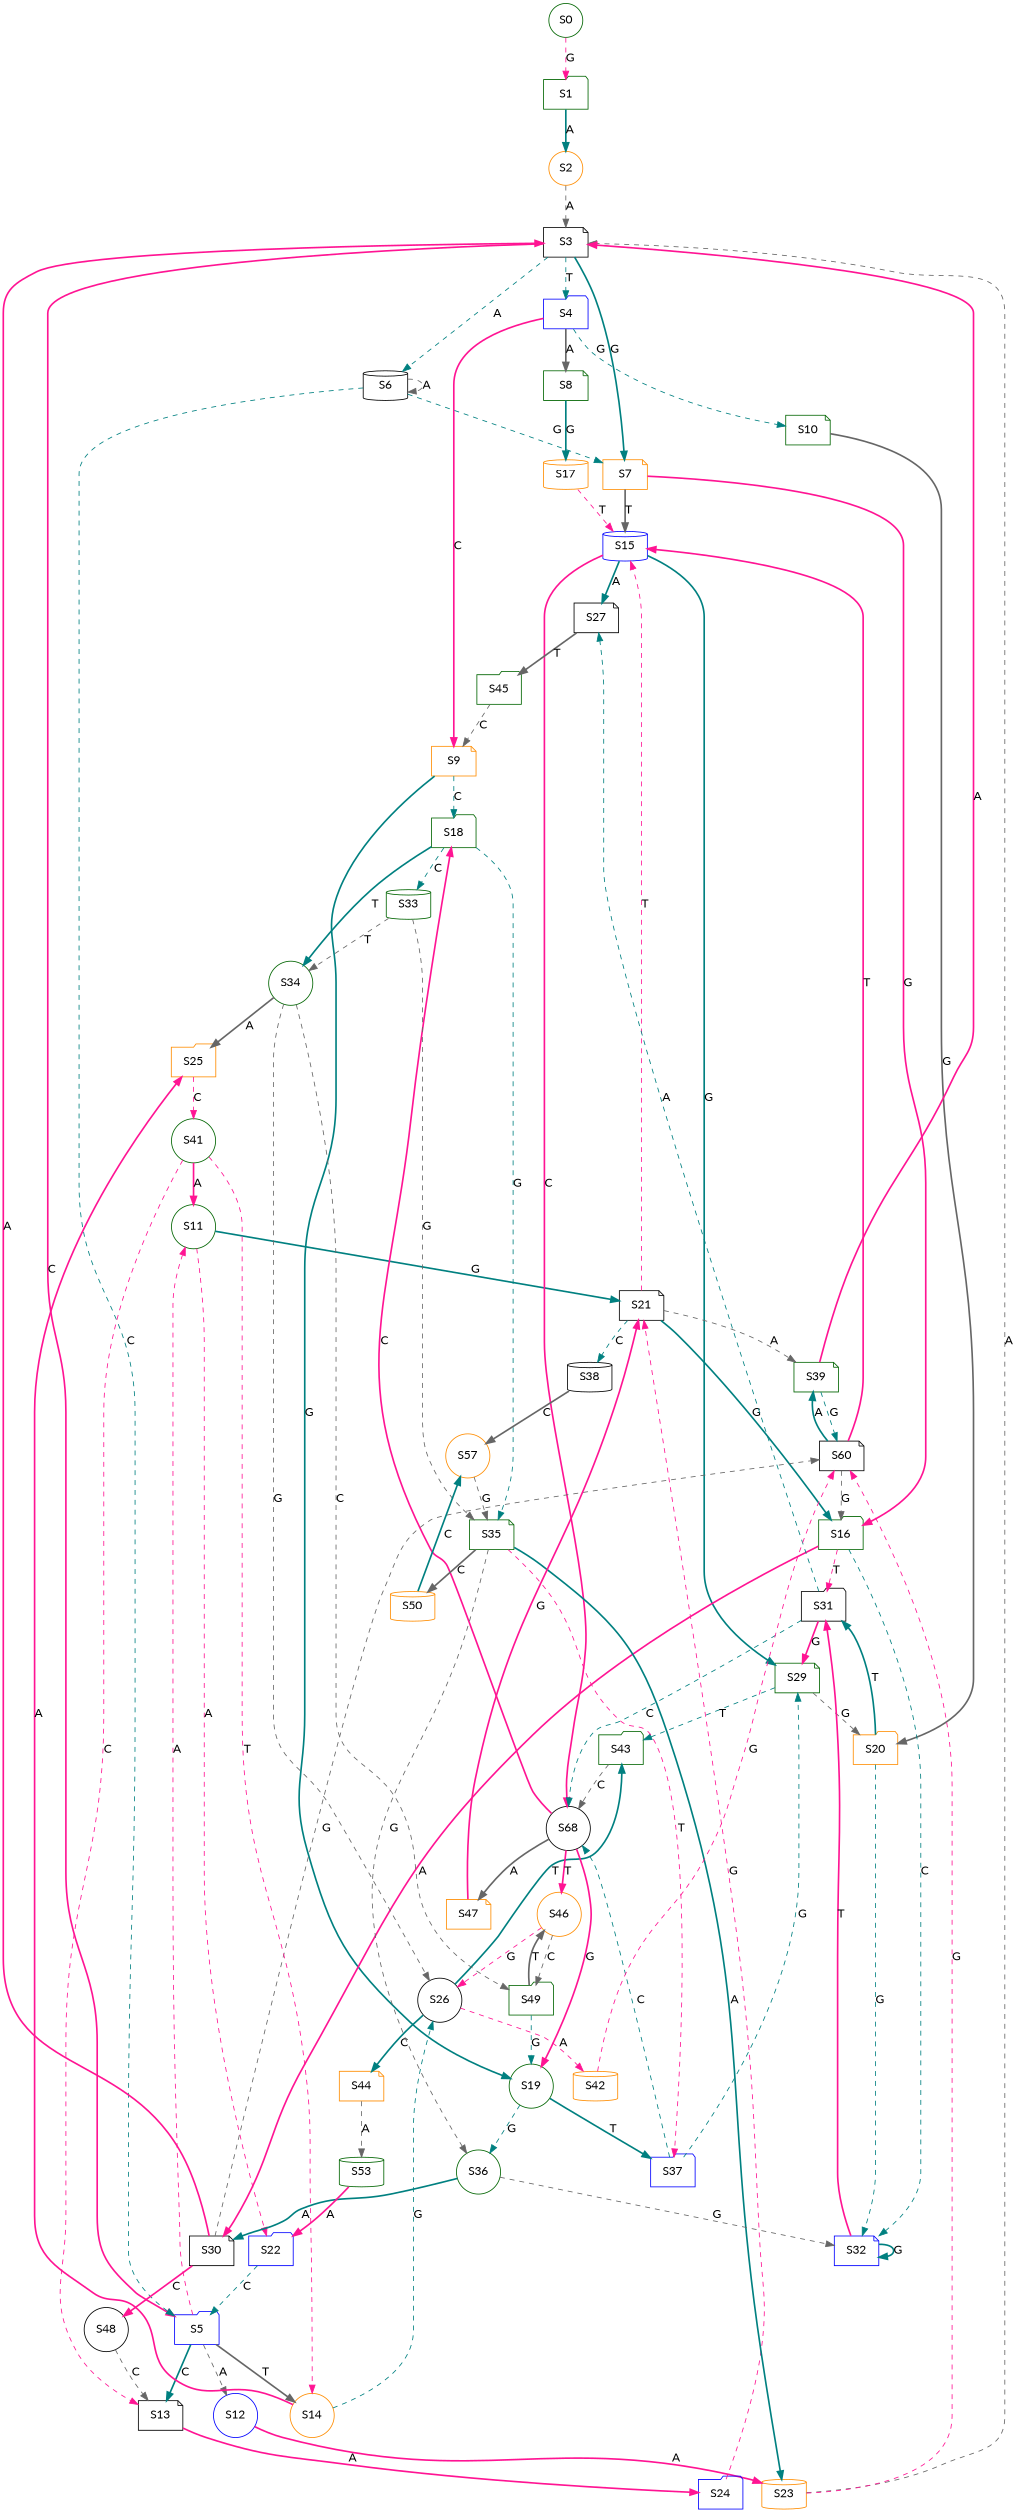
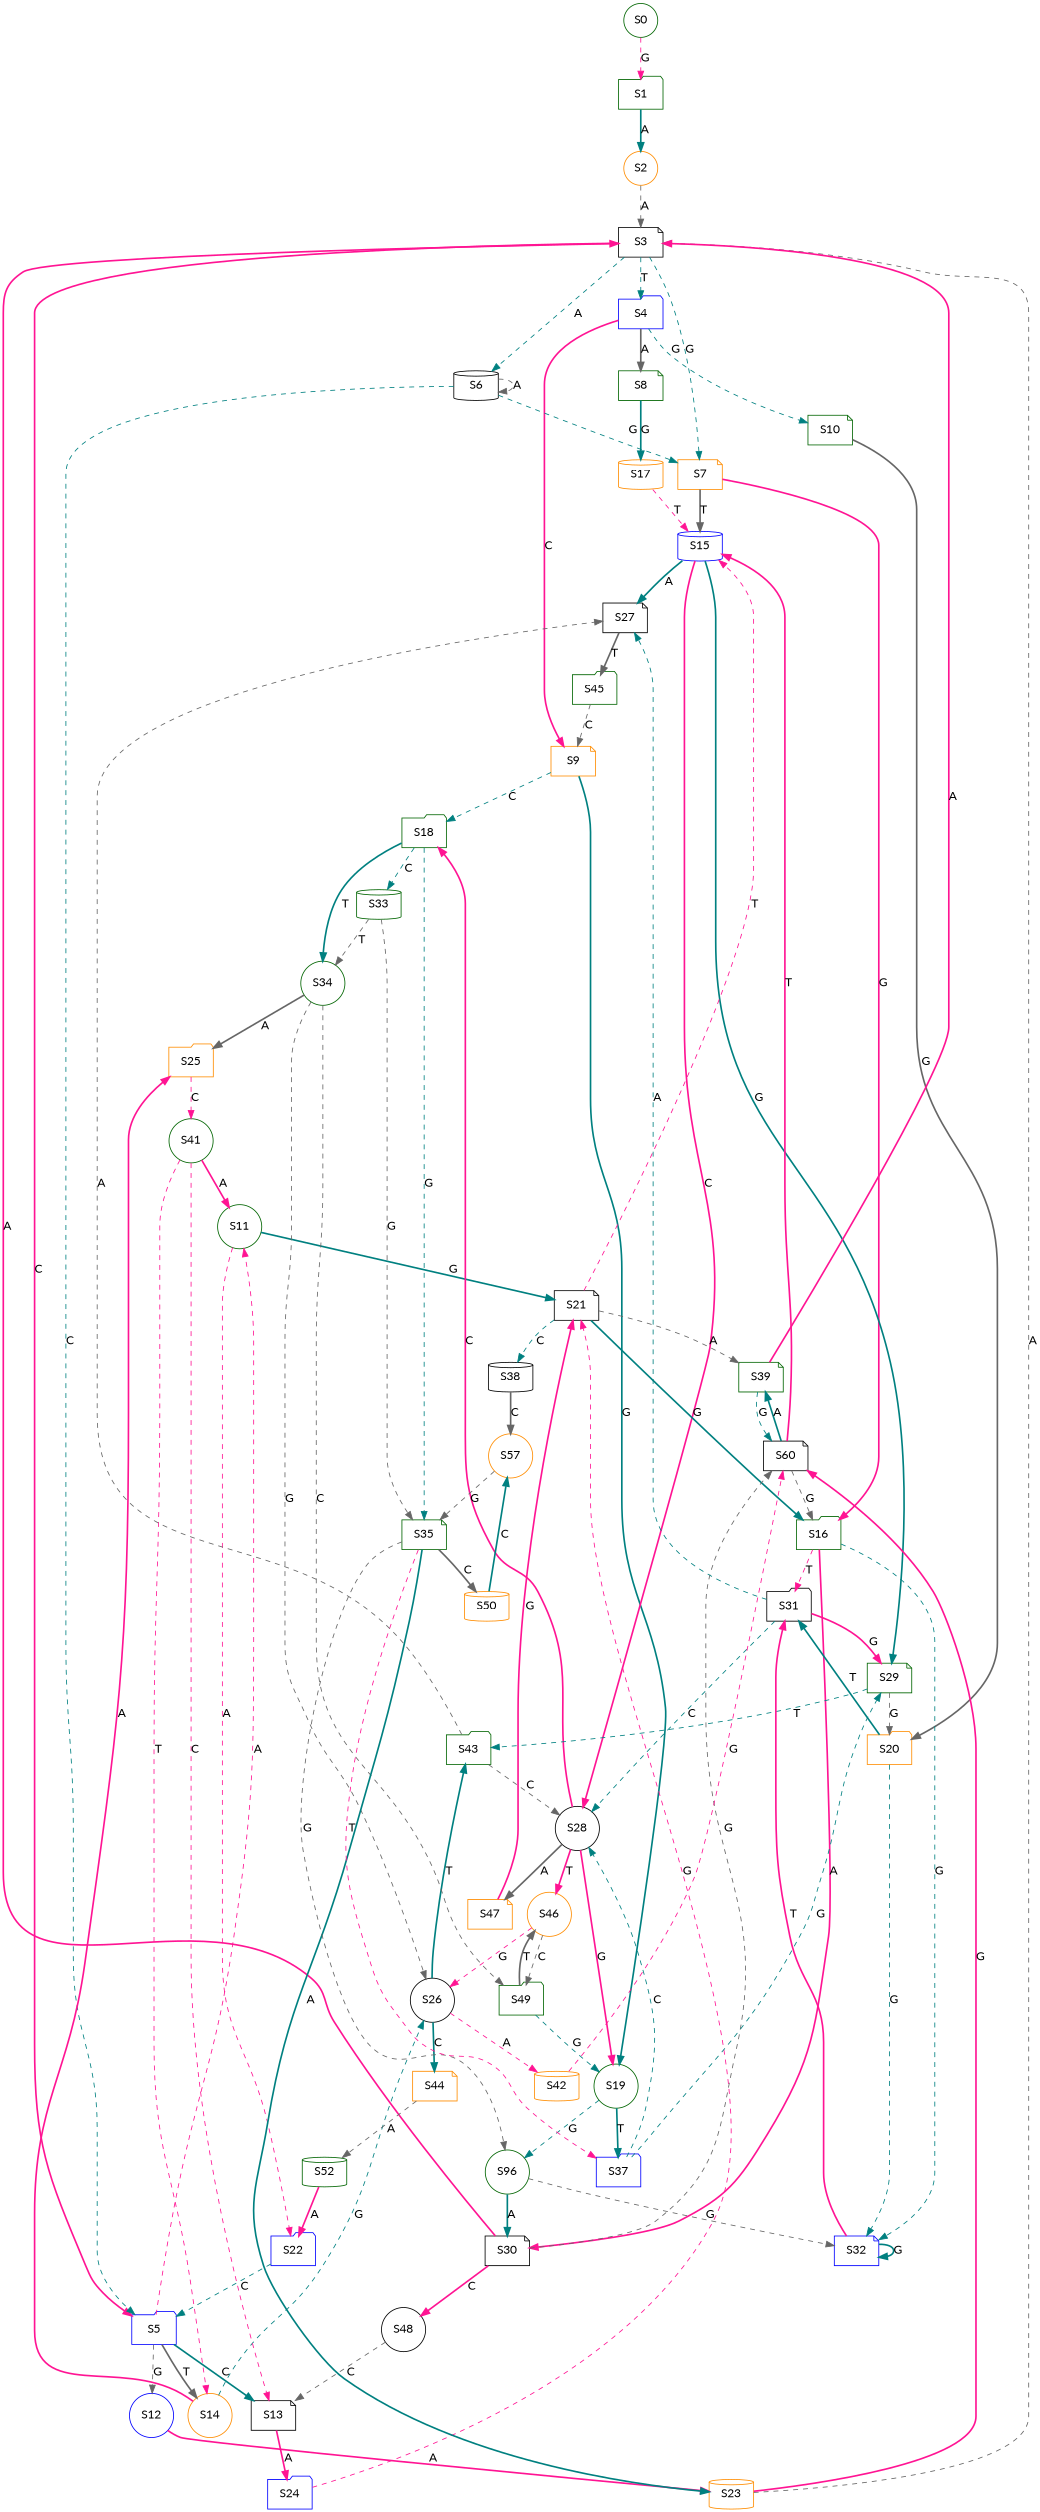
(610, 351) -> (685, 351)
none -> (97, 1090)
(568, 1828) -> (577, 1828)
(925, 1871) -> (939, 1871)
(952, 2028) -> (976, 2039)
(362, 2172) -> (325, 2172)
(479, 2172) -> (507, 2172)
(223, 2372) -> (158, 2372)
